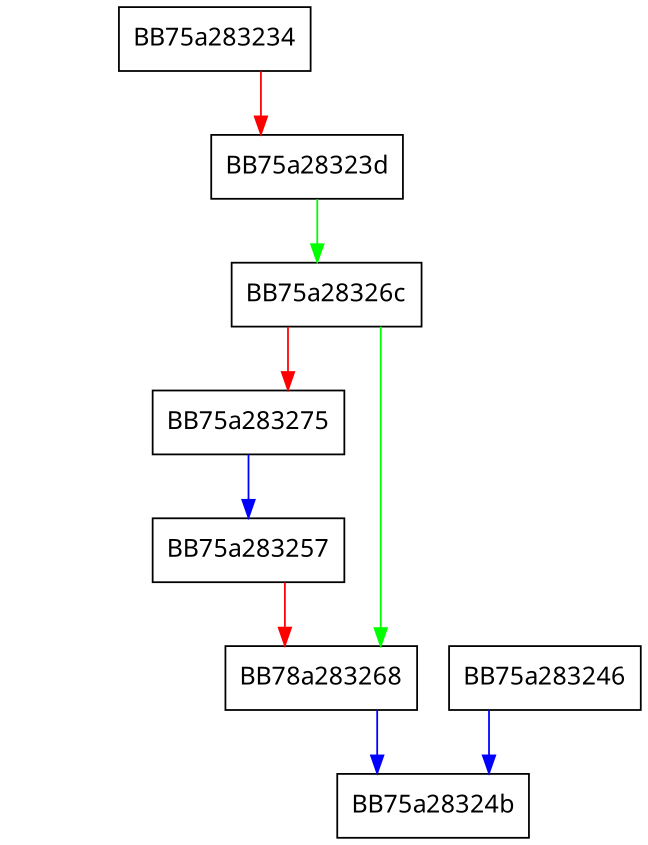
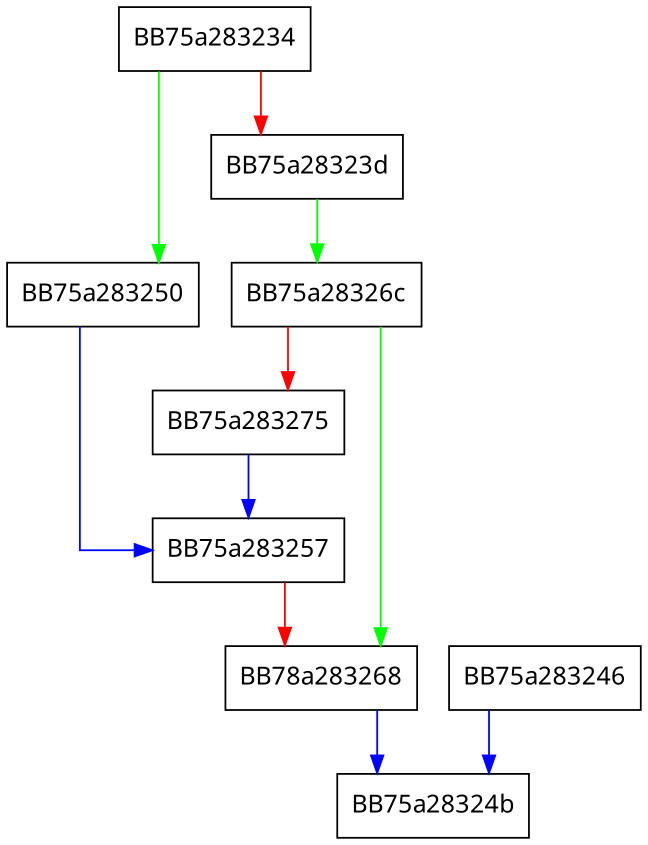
none -> (103, 295)
